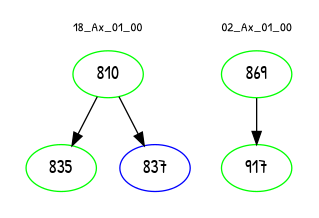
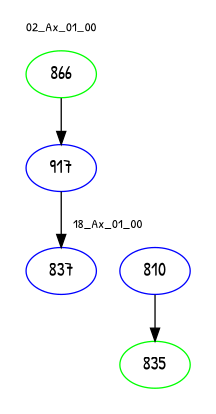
(108, 74) -> (155, 271)
(257, 74) -> (61, 74)
(129, 115) -> (61, 220)
(257, 168) -> (61, 168)
